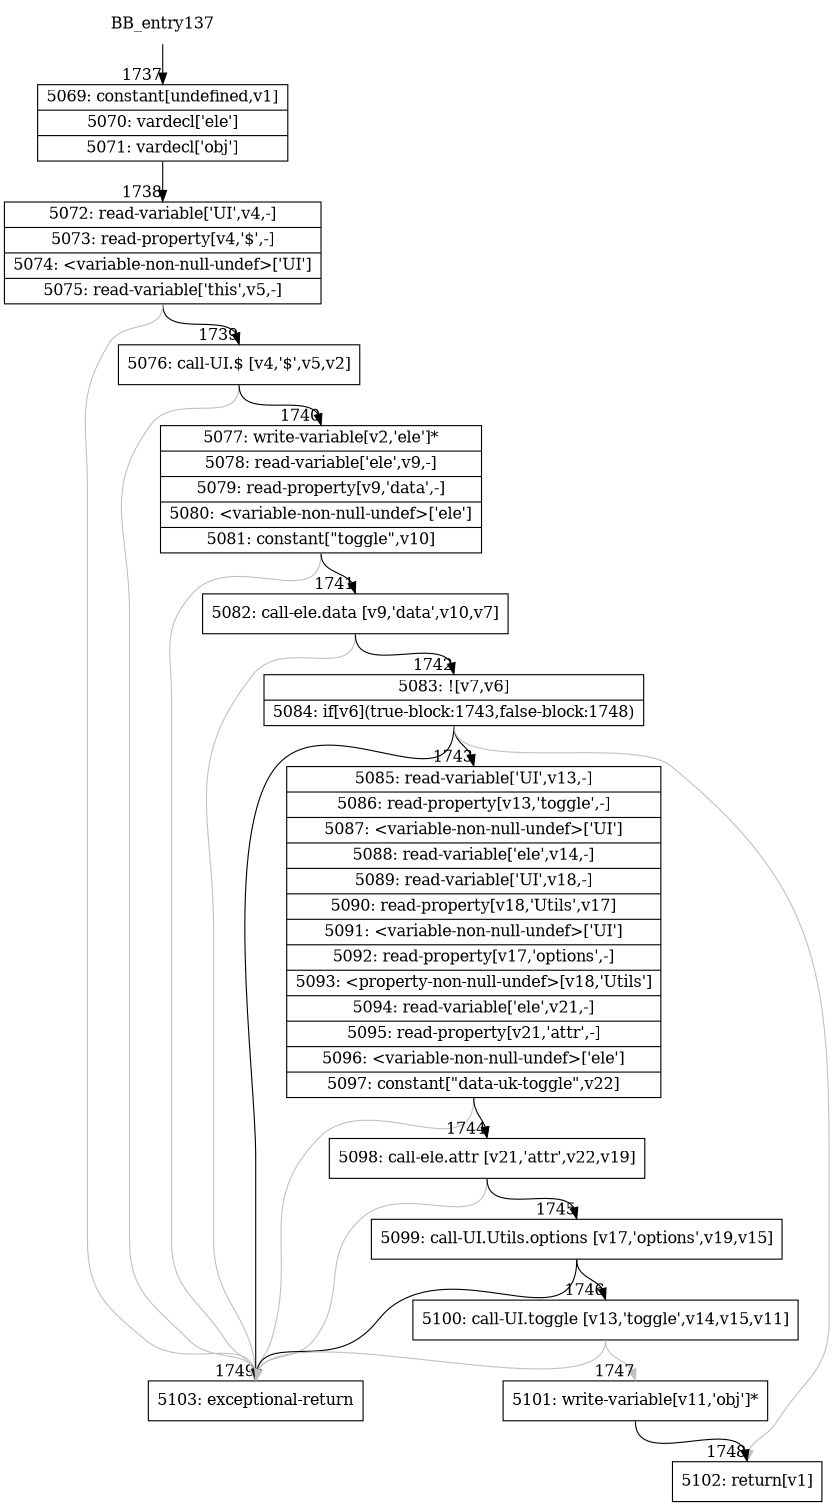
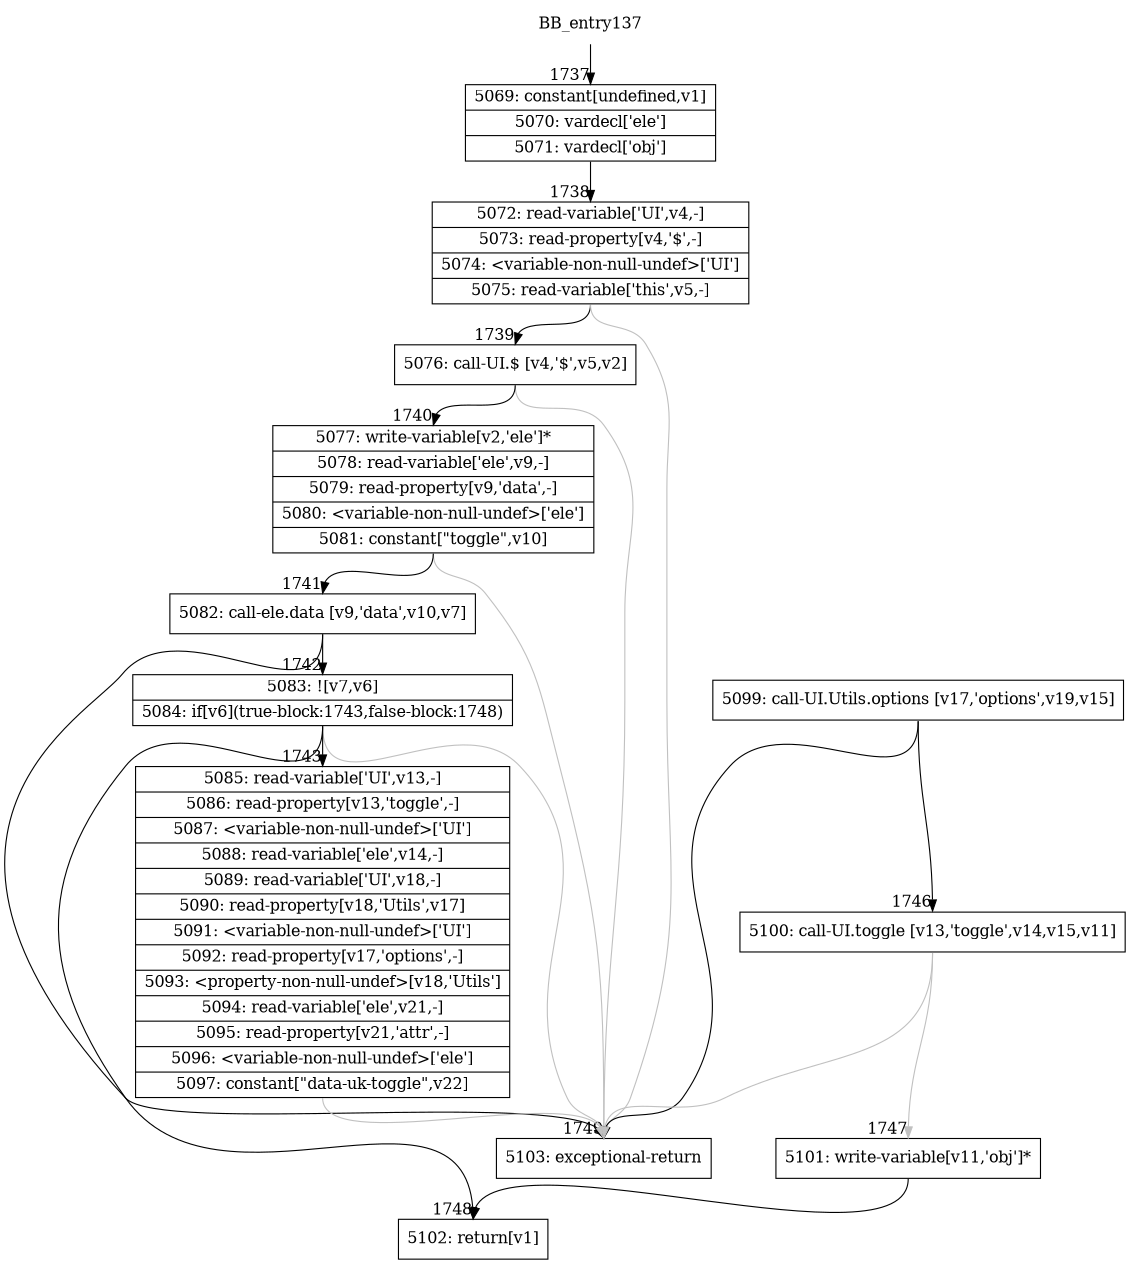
(214, 960) -> (49, 997)
(246, 963) -> (559, 838)
(817, 982) -> (78, 1014)
(487, 1158) -> none
